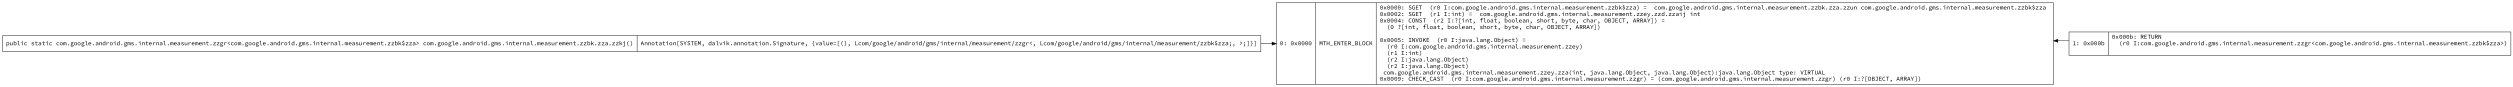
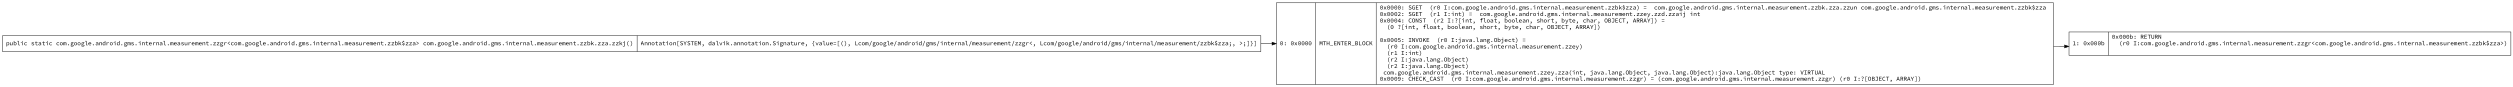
(2063, 41) -> (2059, 46)
